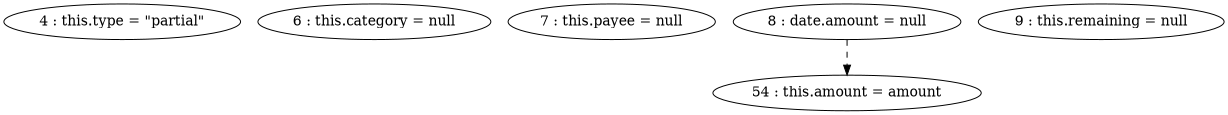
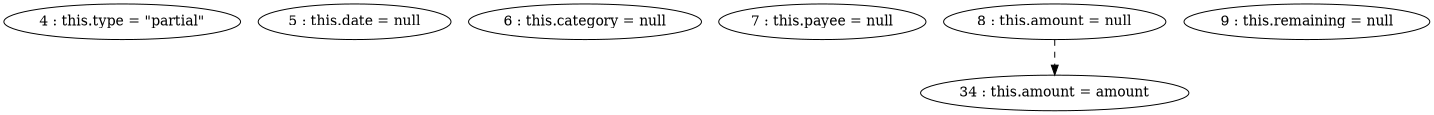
none -> (355, 22)
(847, 22) -> (1055, 22)
(847, 93) -> (1055, 93)
